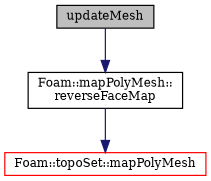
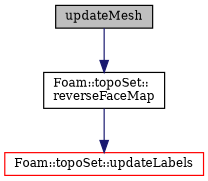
(105, 90) -> (104, 90)
(105, 164) -> (104, 164)
